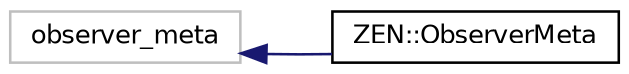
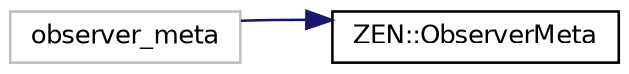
(299, 54) -> (274, 20)
